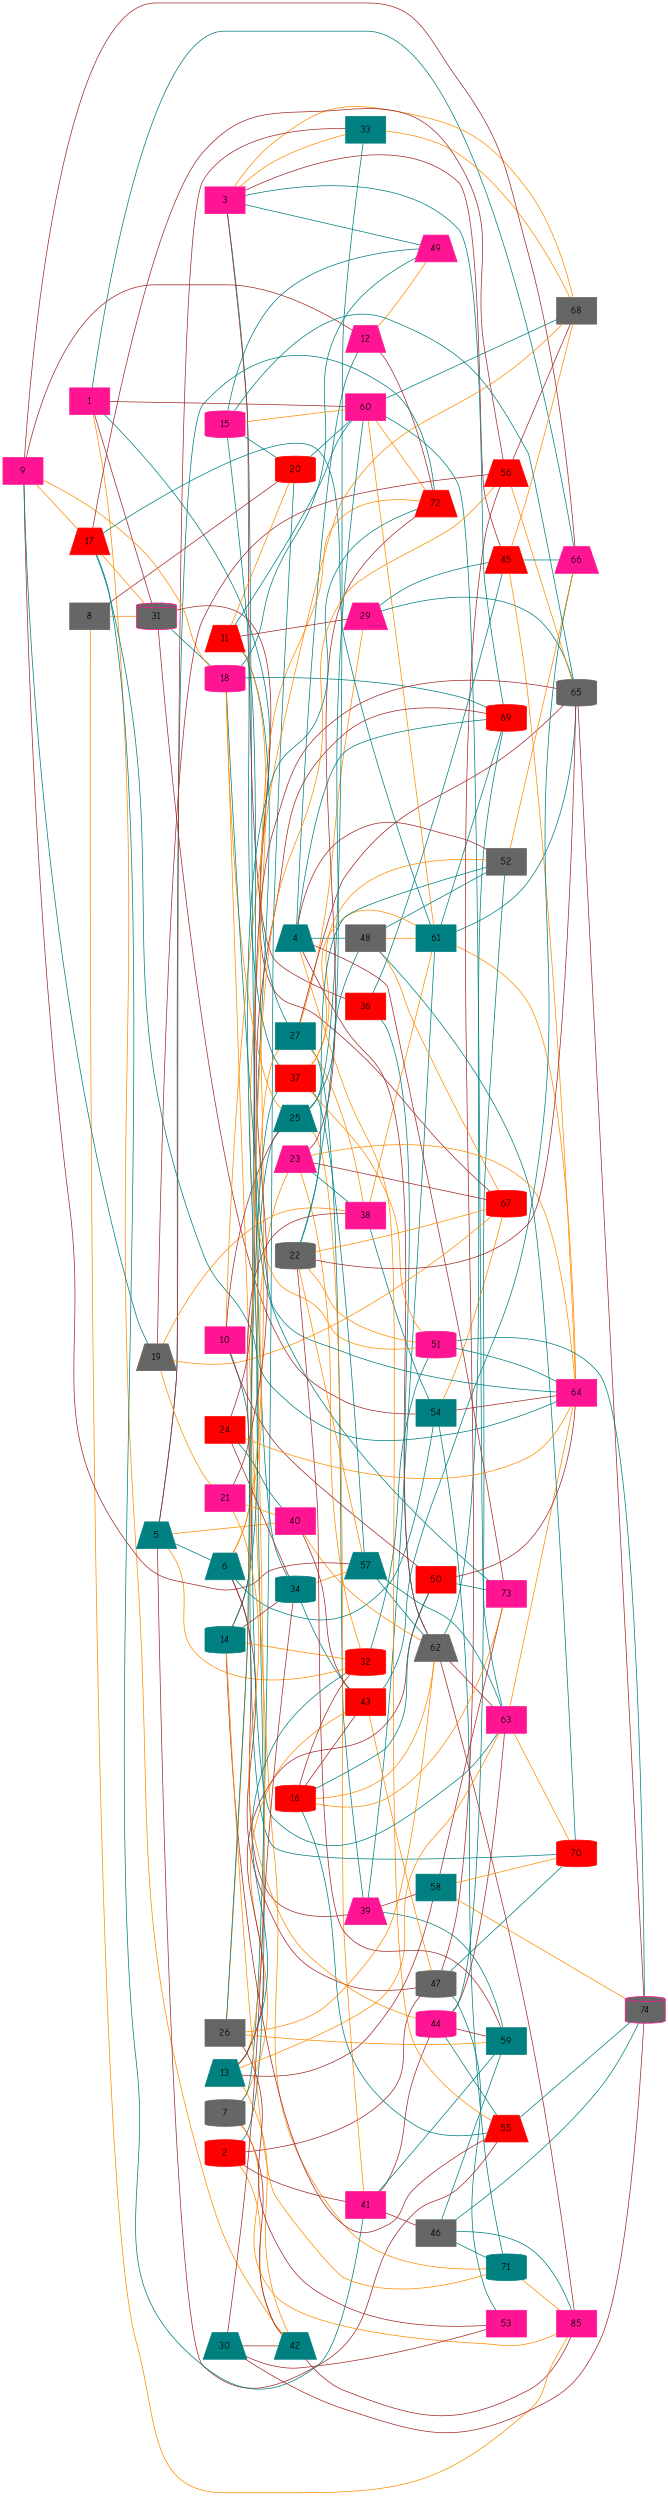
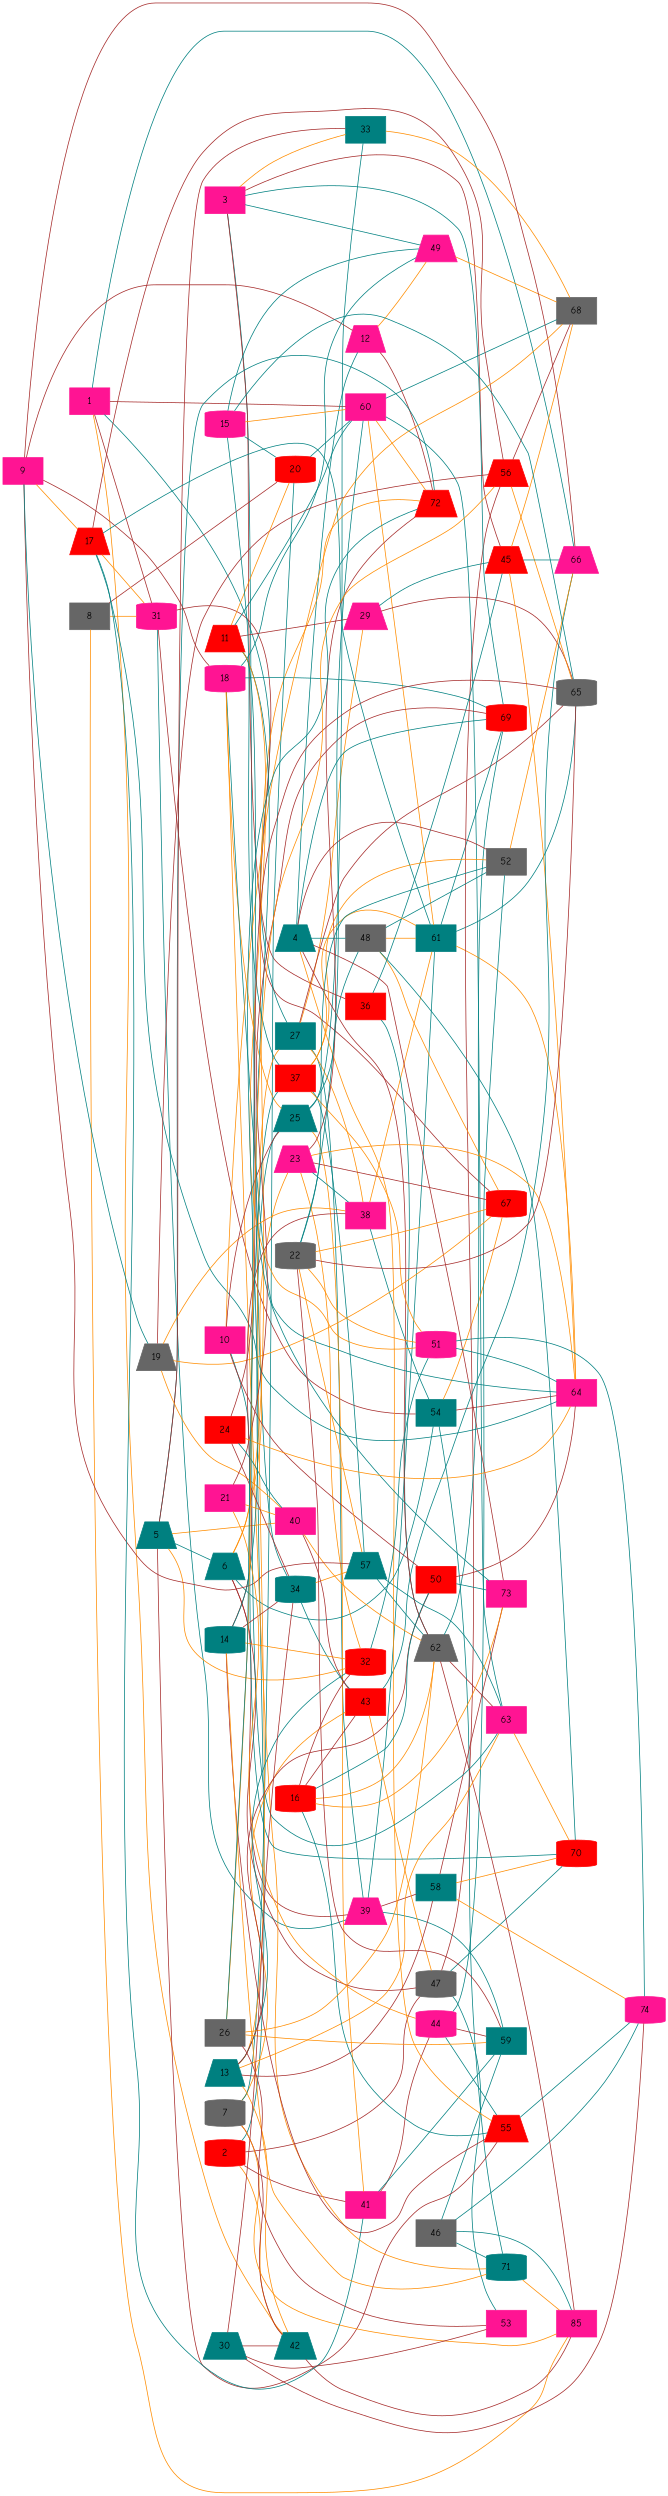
(437, 121) -> (506, 279)
(147, 555) -> (147, 555)
(502, 602) -> (502, 602)
(156, 616) -> (156, 616)
(191, 648) -> (181, 1393)
(611, 1351) -> none
(181, 1430) -> (206, 1453)
(542, 1556) -> none
(487, 1882) -> none
(645, 2010) -> (645, 2010)
(402, 2219) -> none
